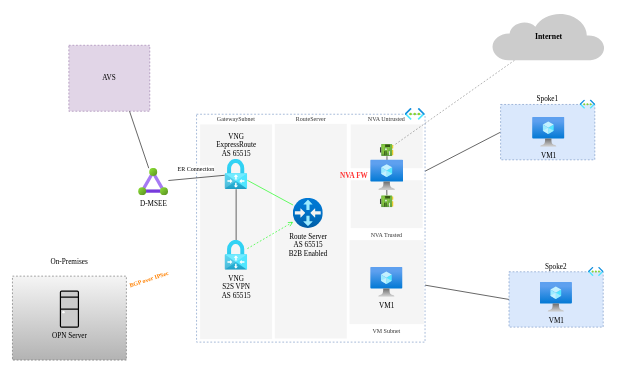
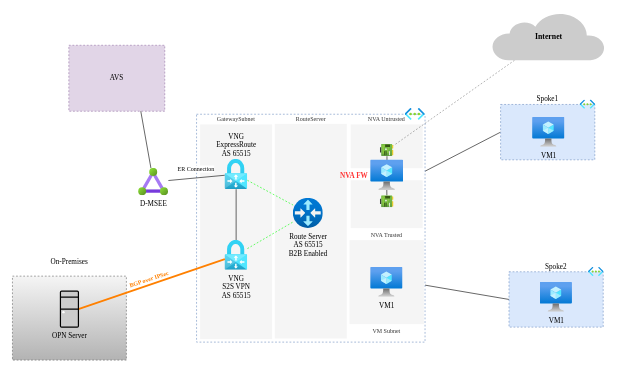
(109, 78) -> (117, 78)
(270, 193) -> (270, 193)
(289, 224) -> (290, 224)
none -> (152, 284)
